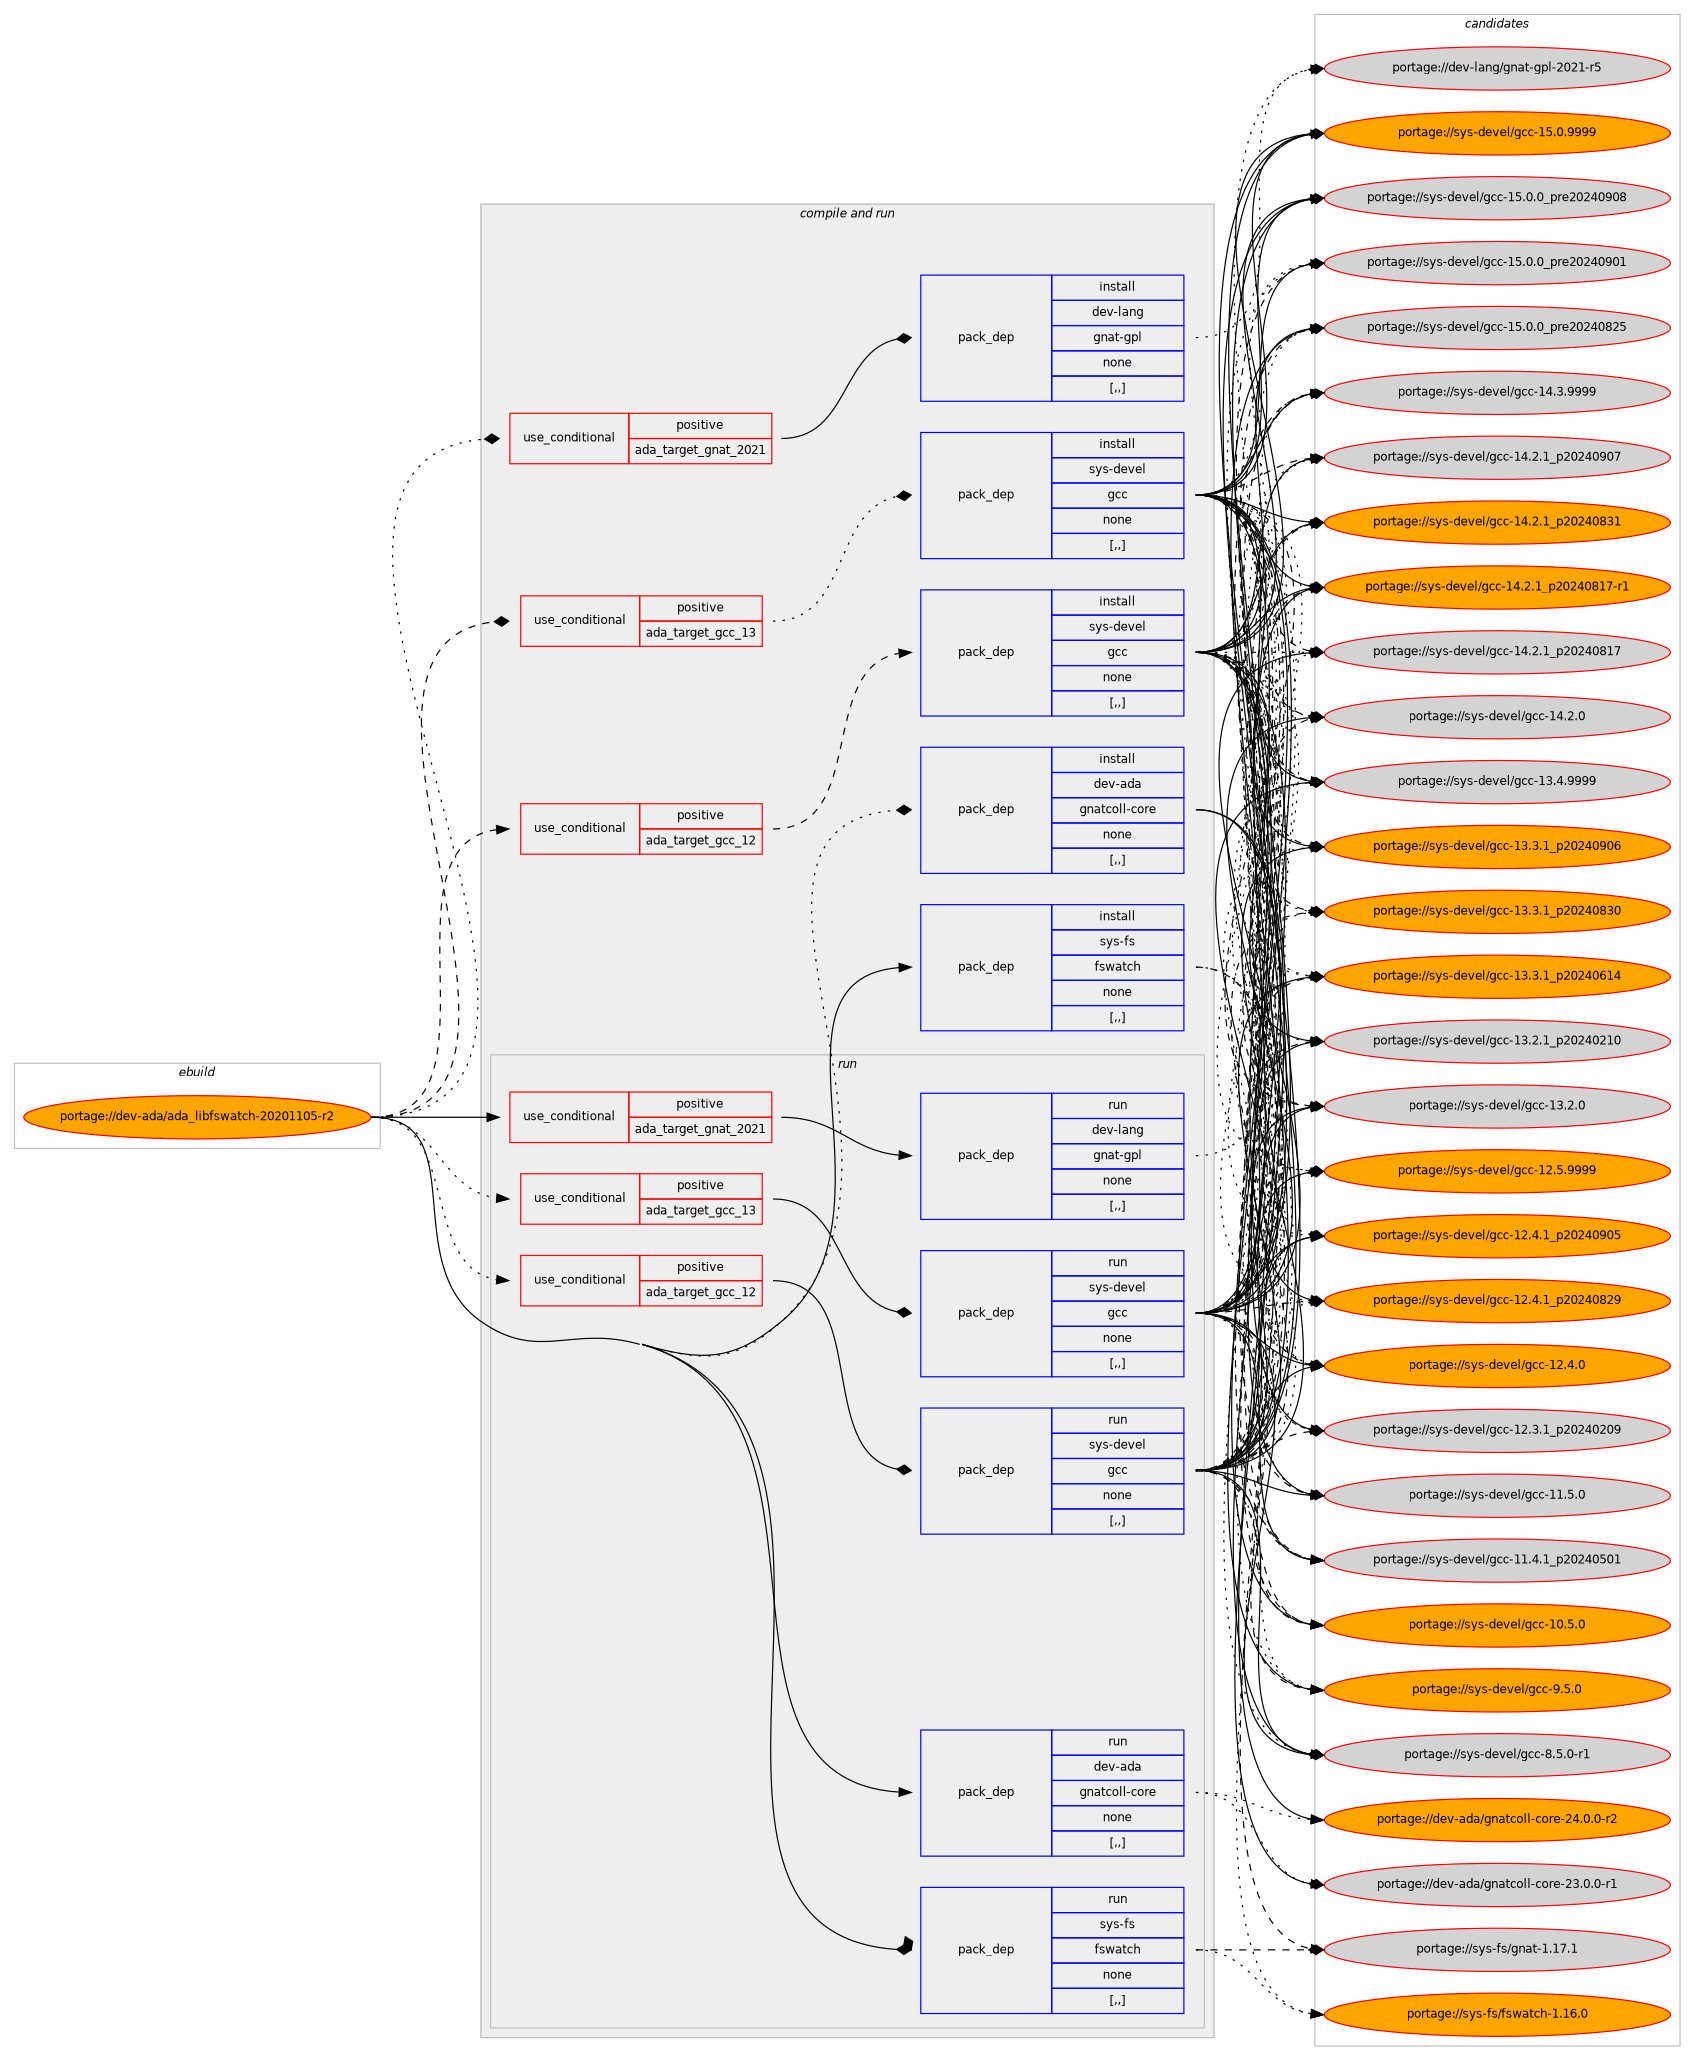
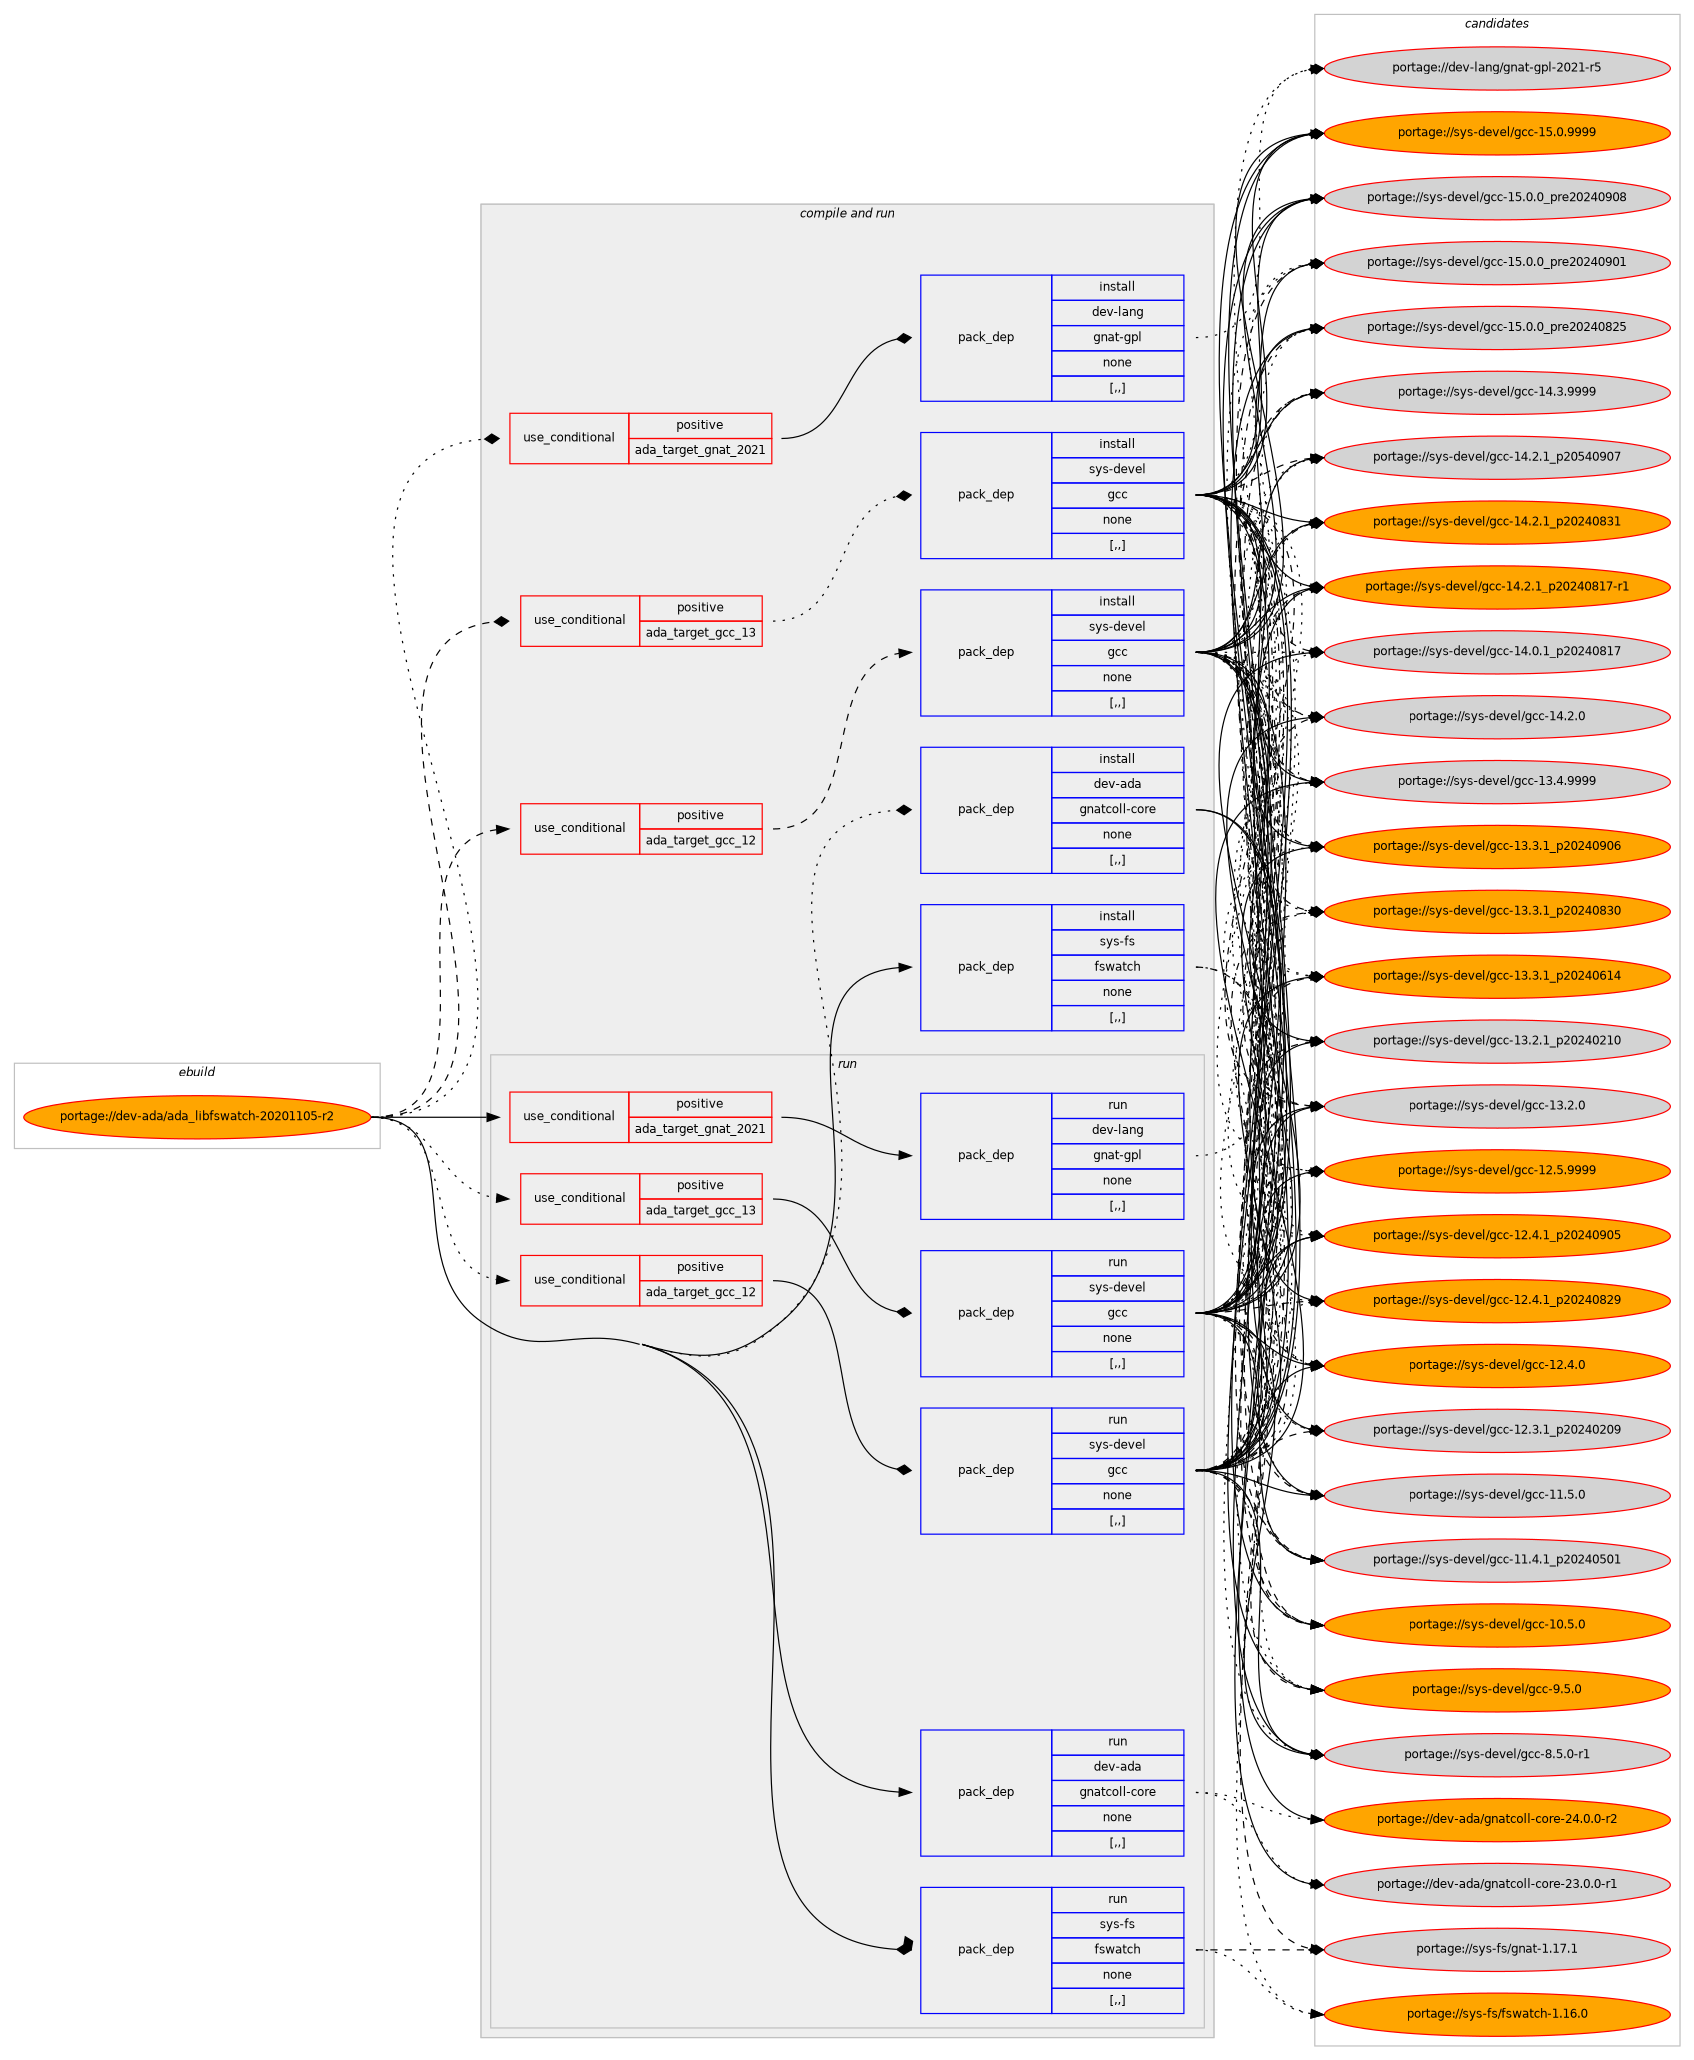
(1497, 458) -> (1497, 458)
(1497, 652) -> (1497, 652)
